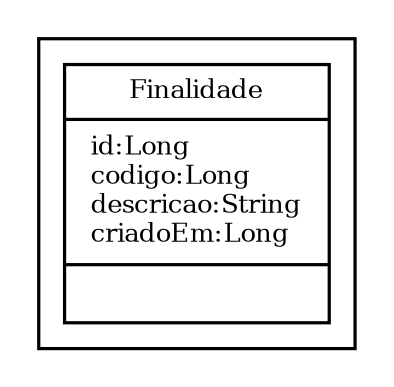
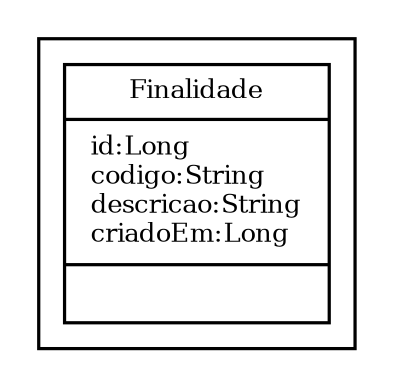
(171, 176) -> (179, 176)
